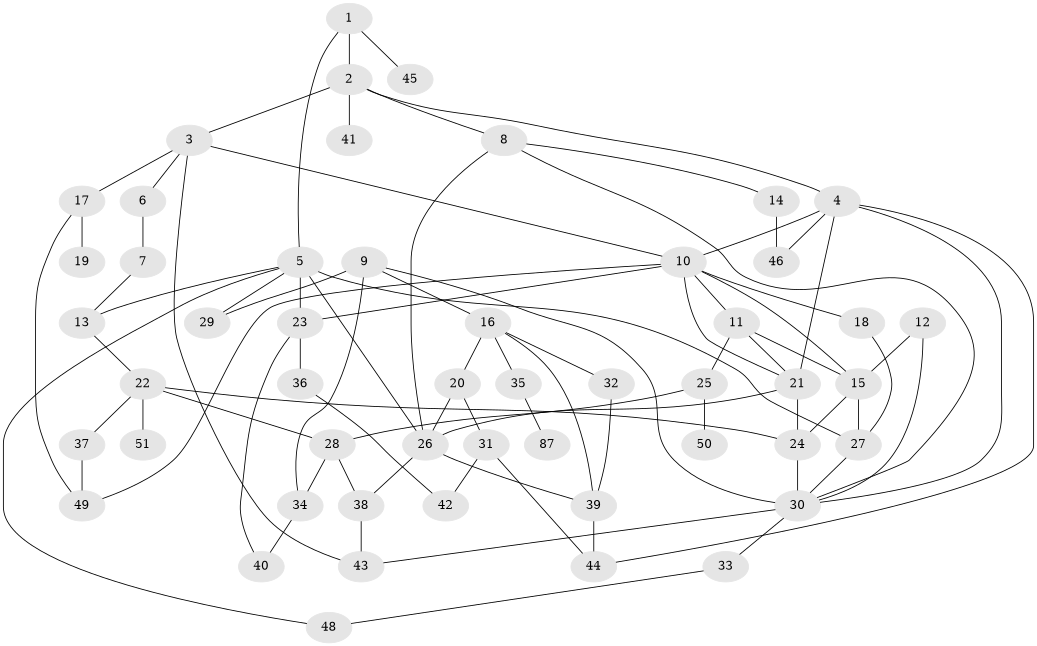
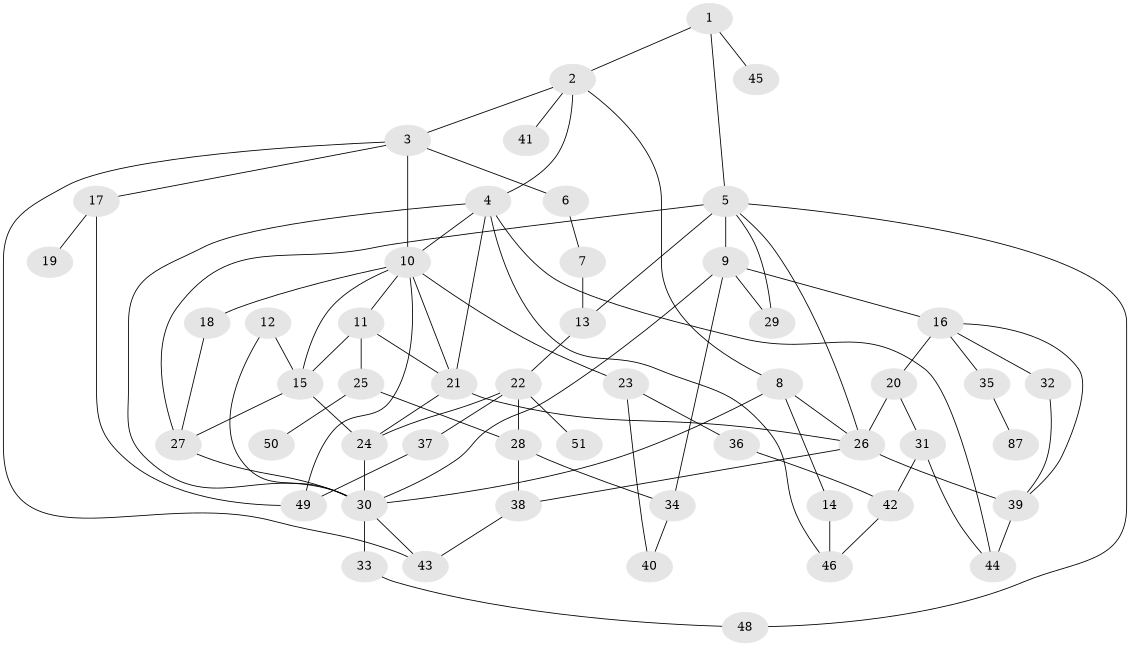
(300, 293) -> (726, 232)
none -> (860, 536)
